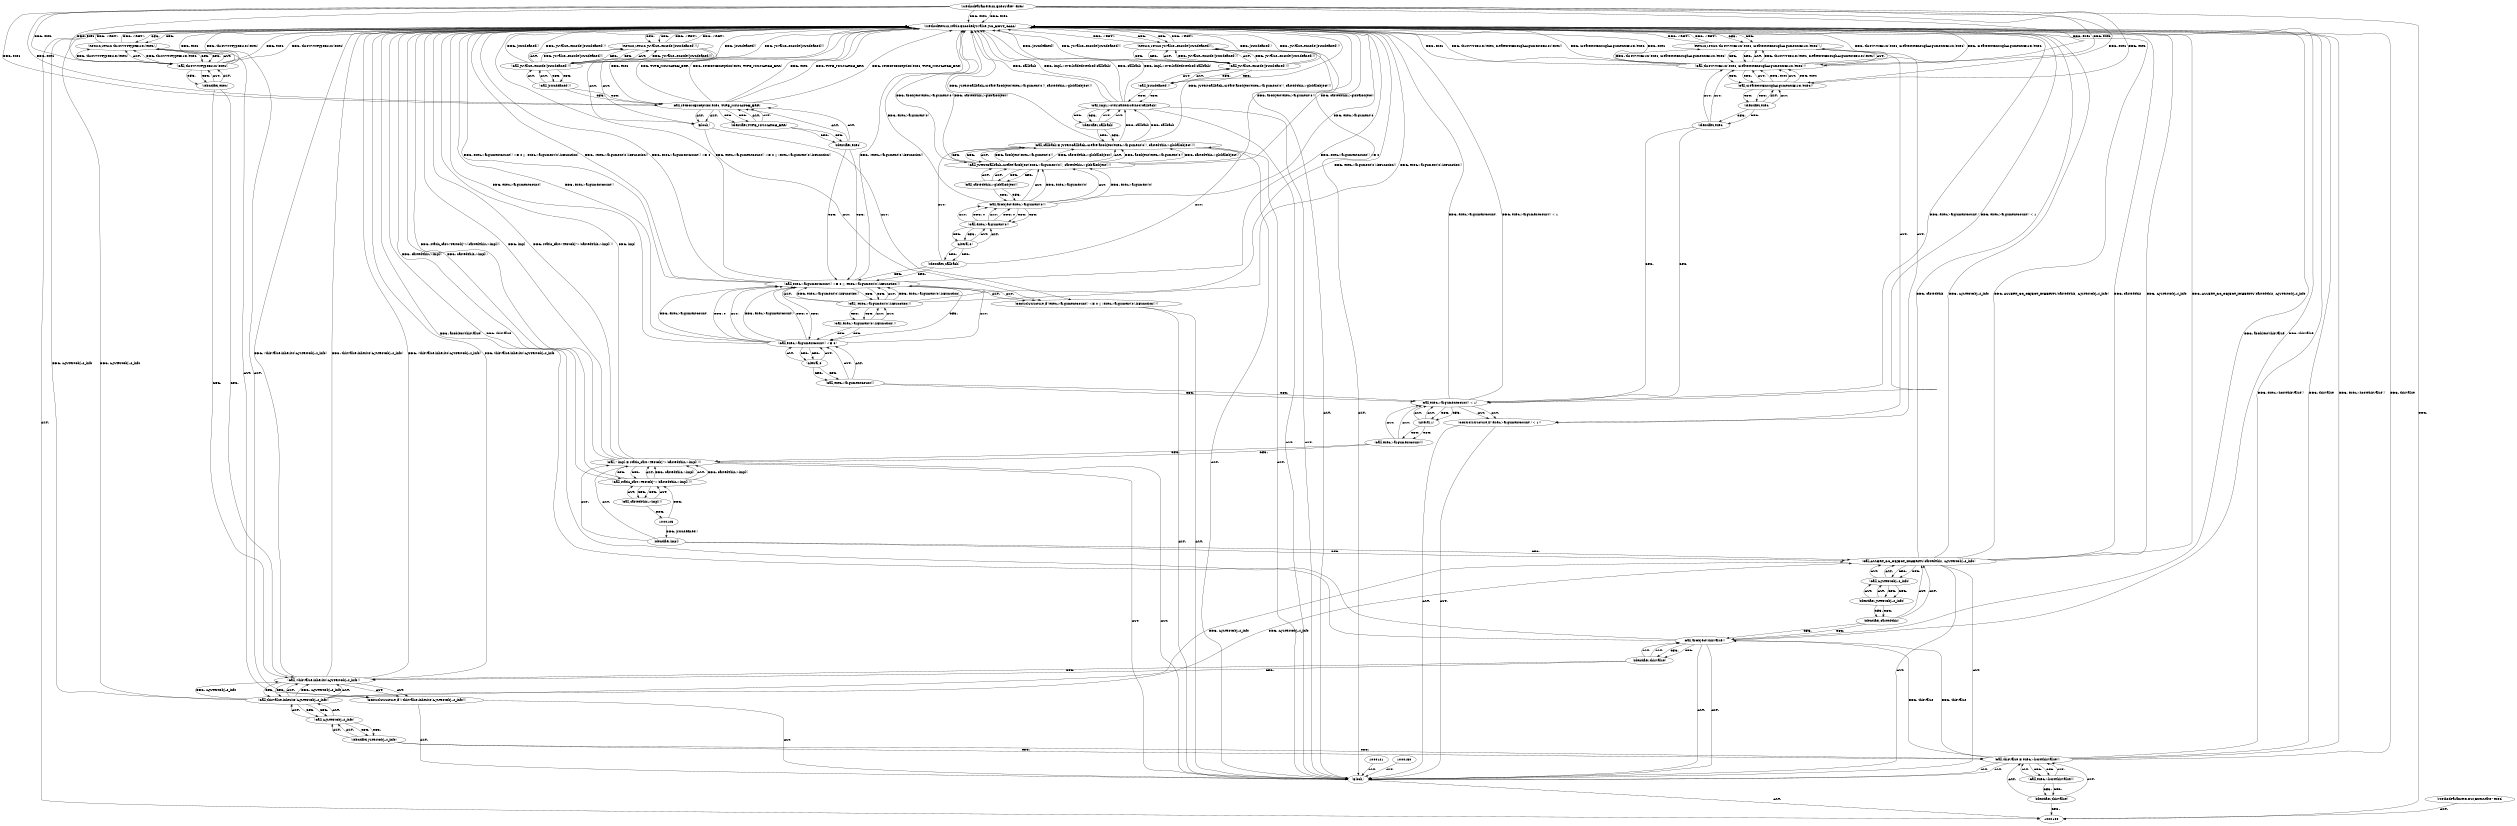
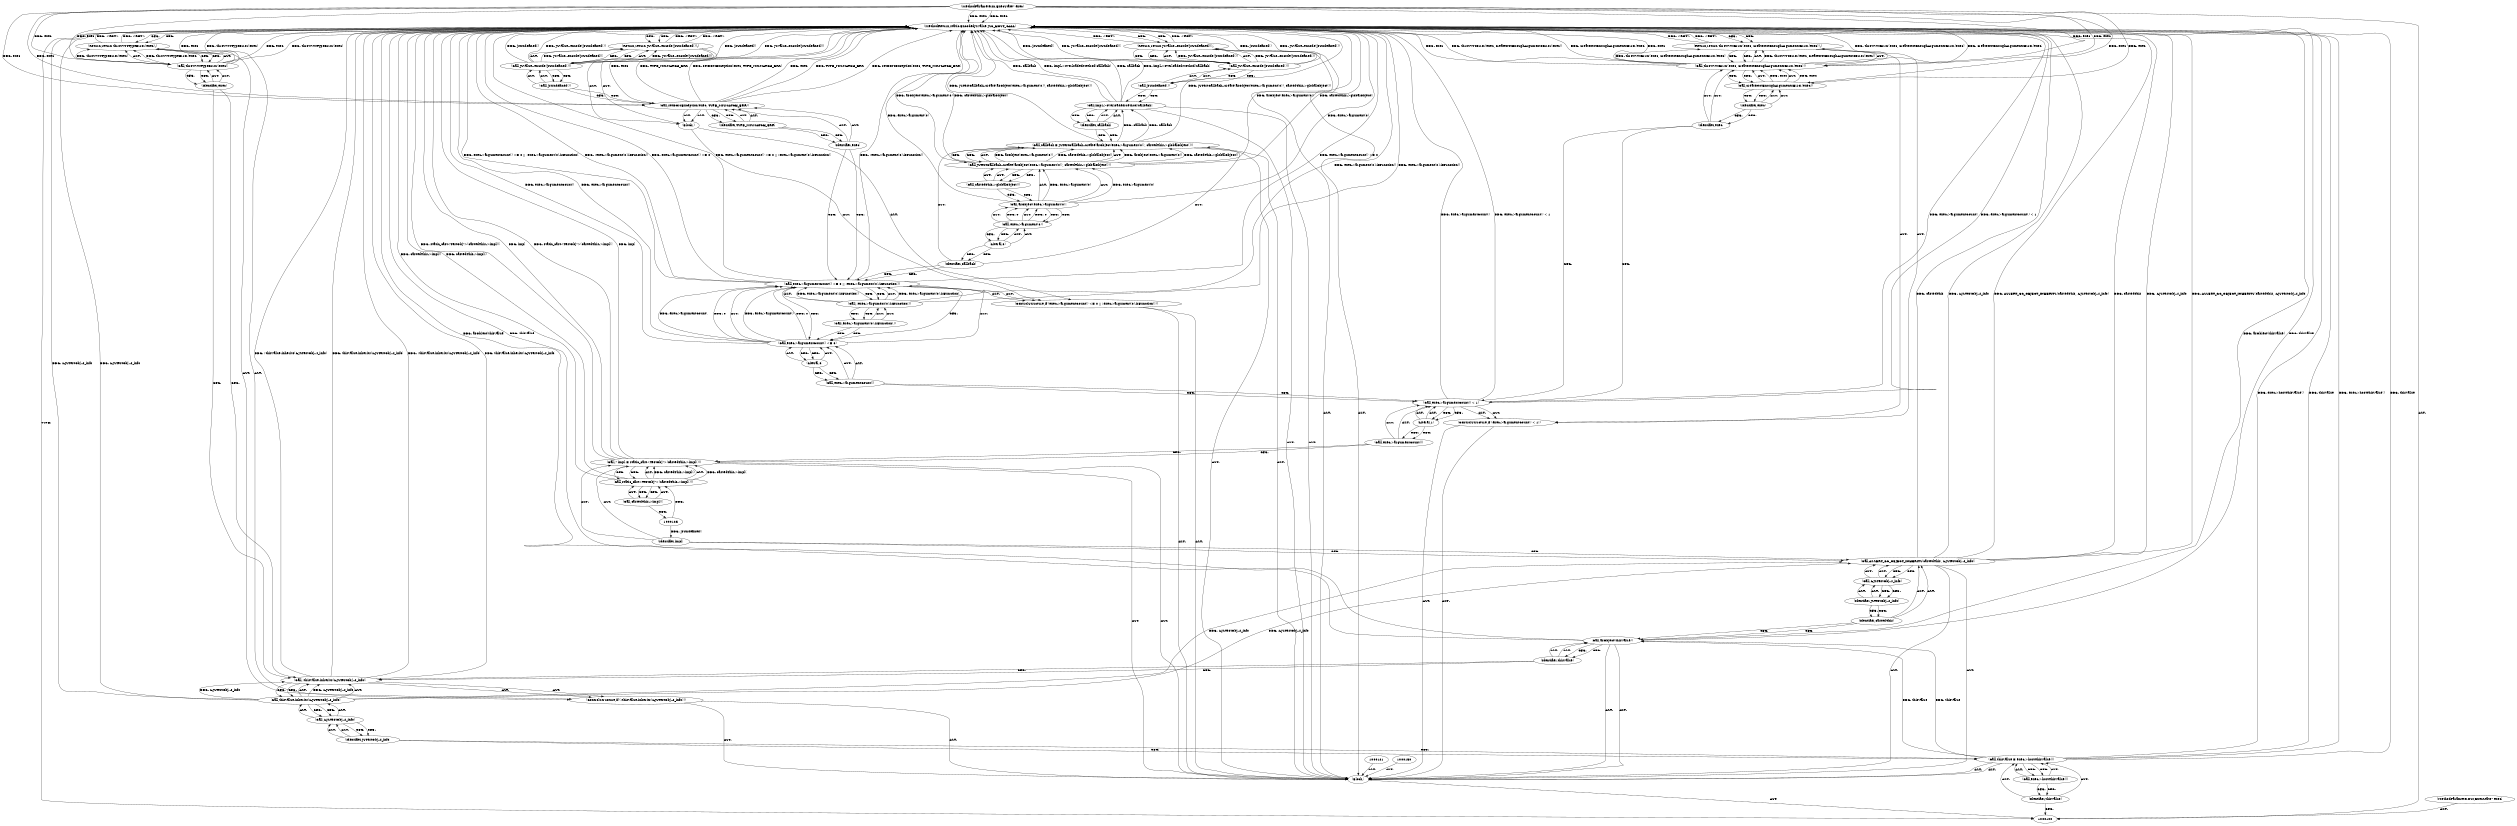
(2423, 413) -> (2423, 413)
(46, 423) -> (47, 423)
(661, 512) -> (664, 512)
